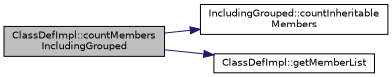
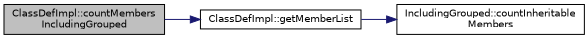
(177, 32) -> (374, 19)
